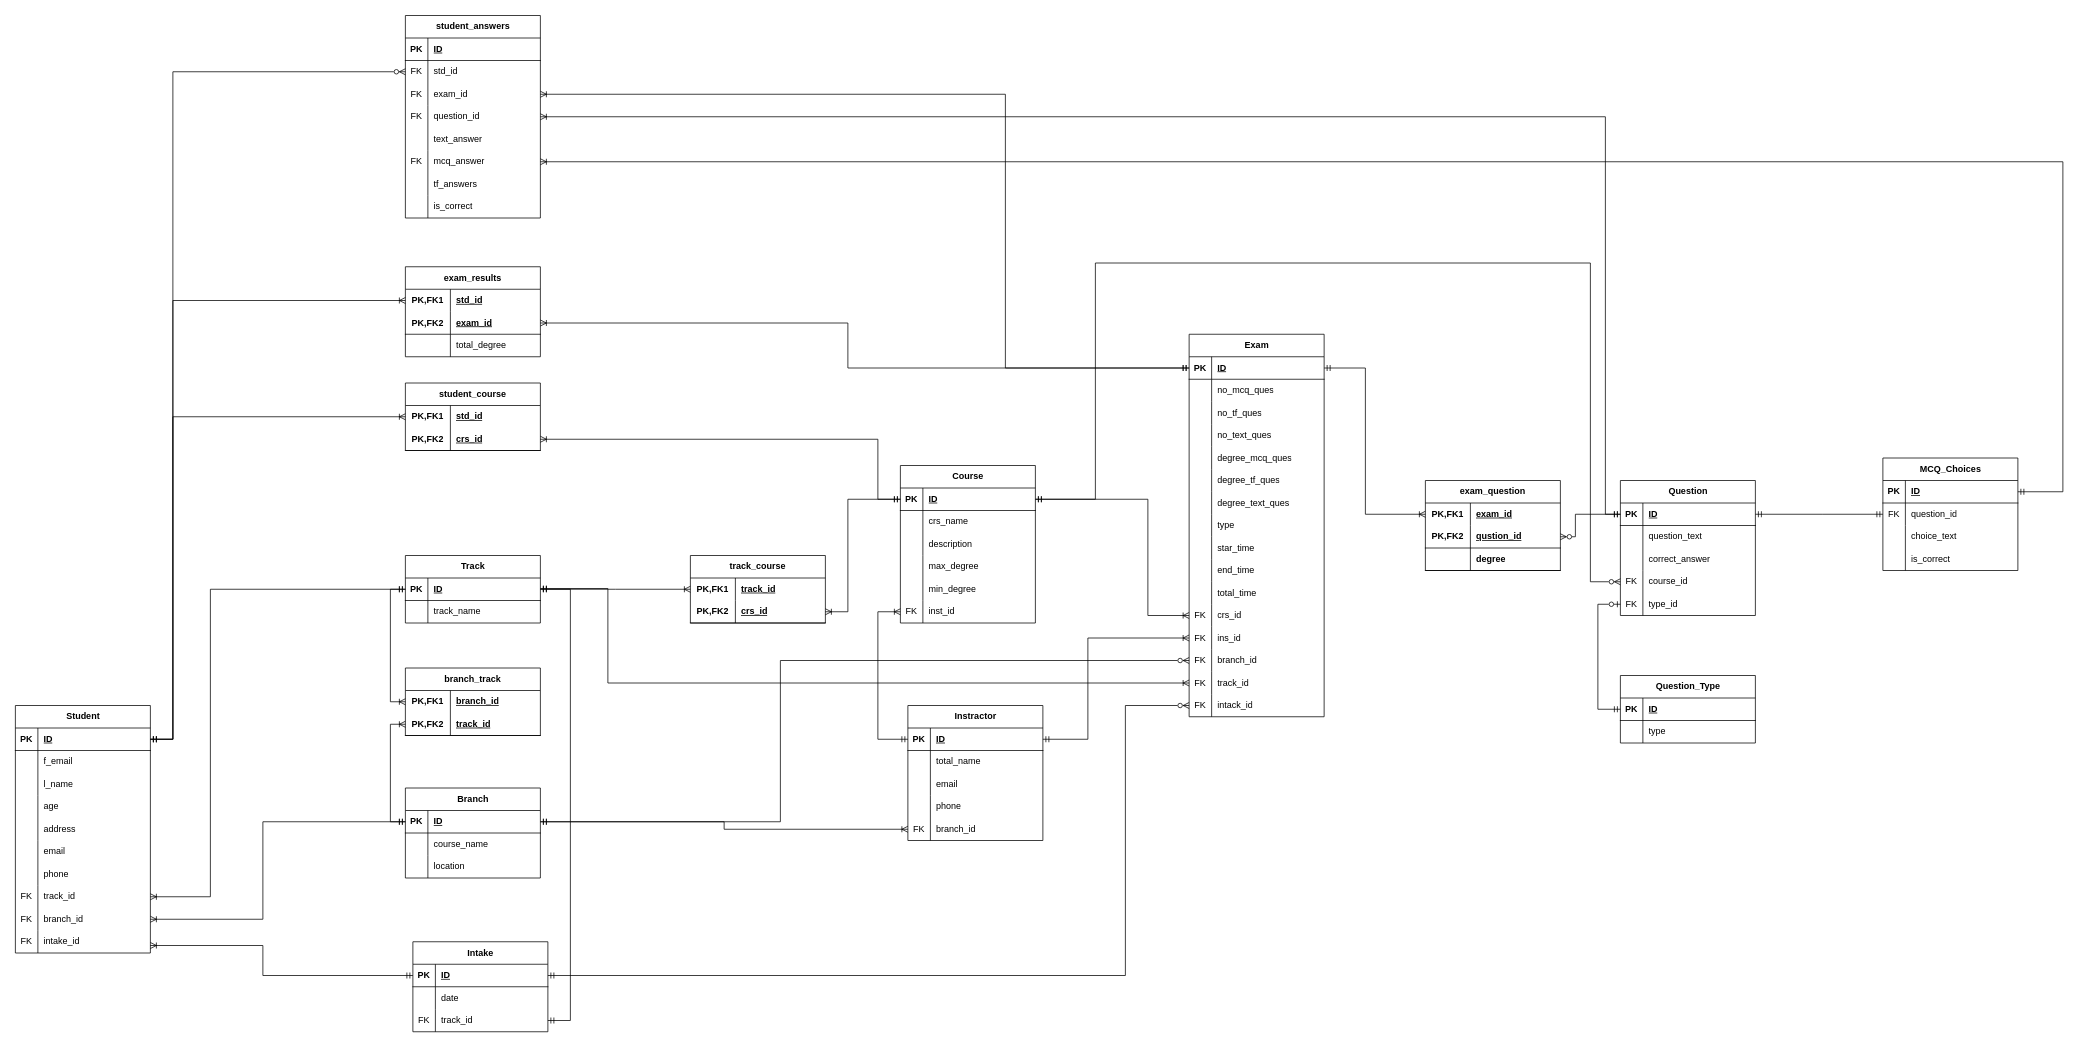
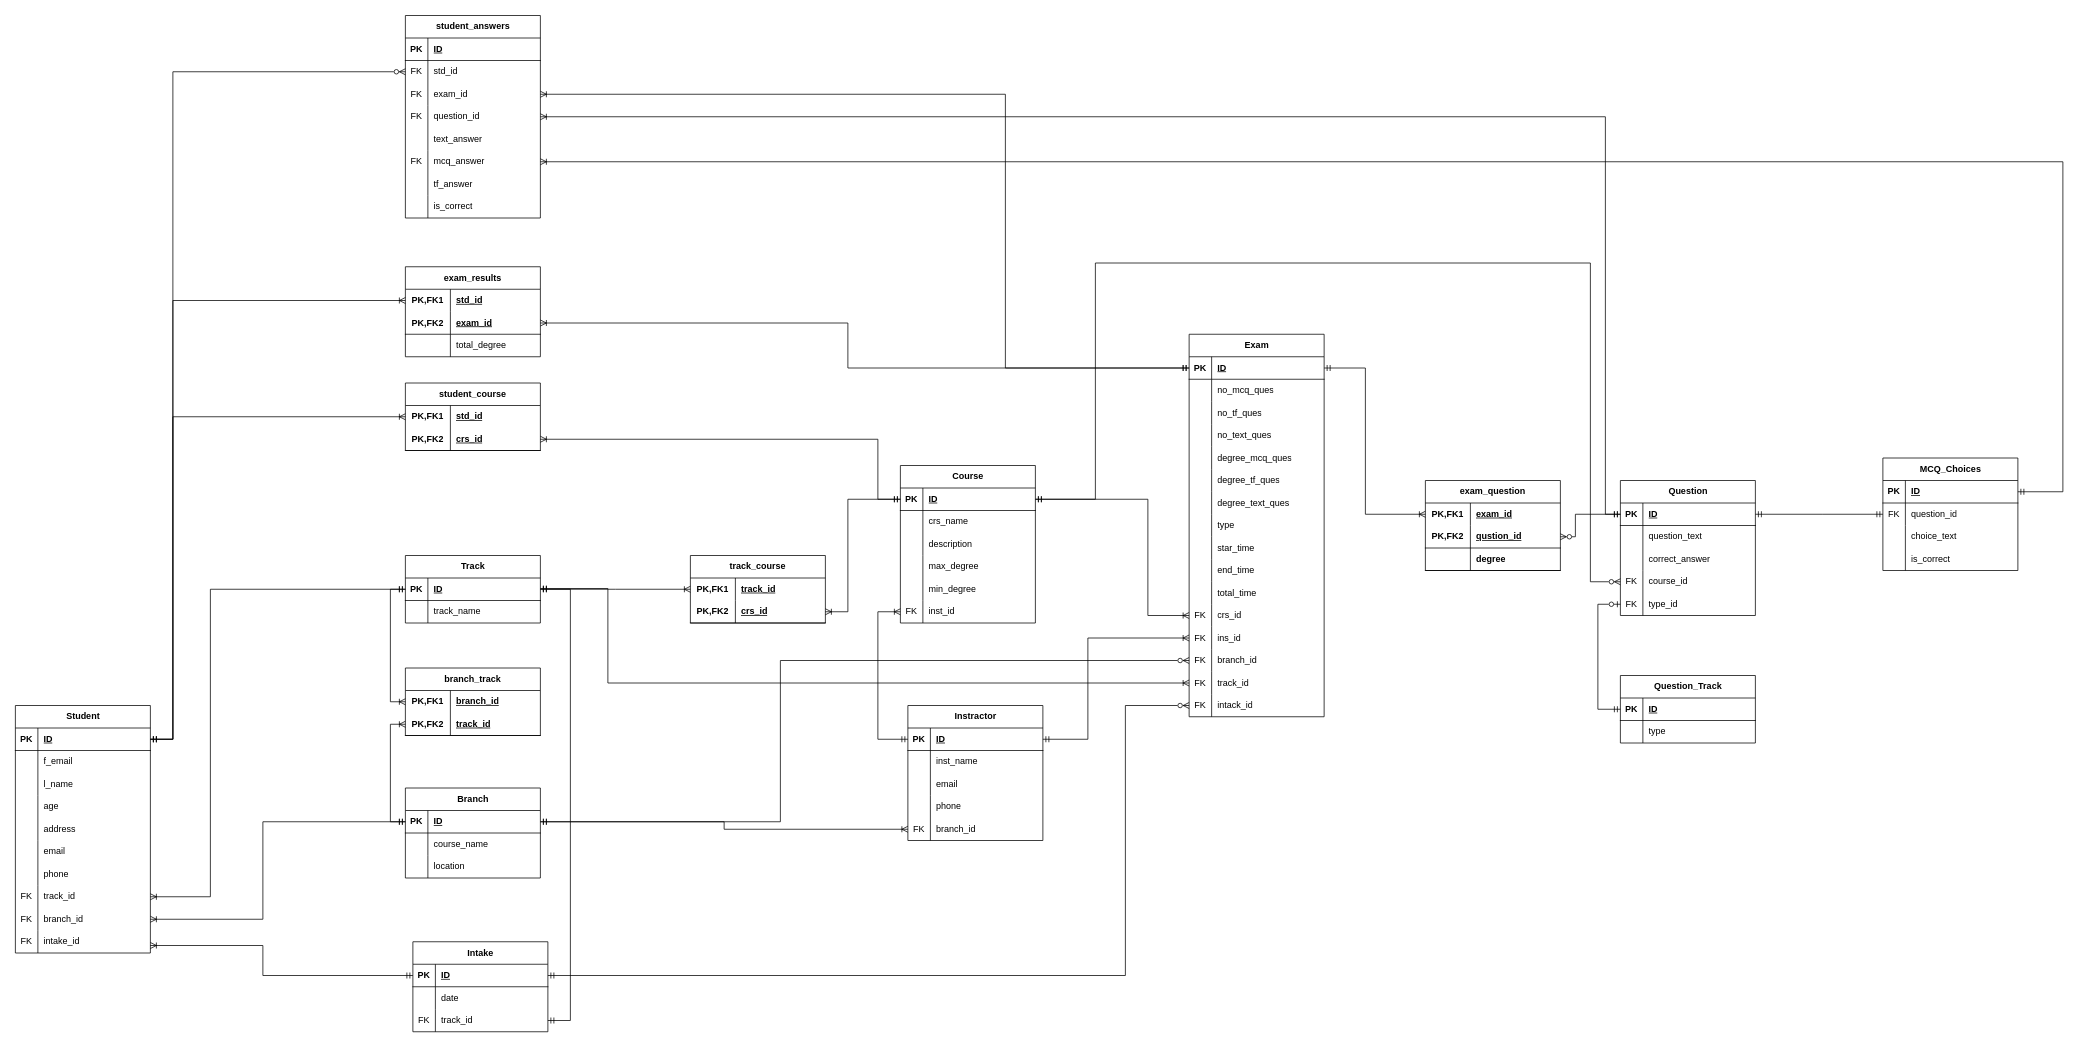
(459, 184) -> (457, 184)
(1688, 687) -> (1688, 687)
(960, 762) -> (958, 762)
